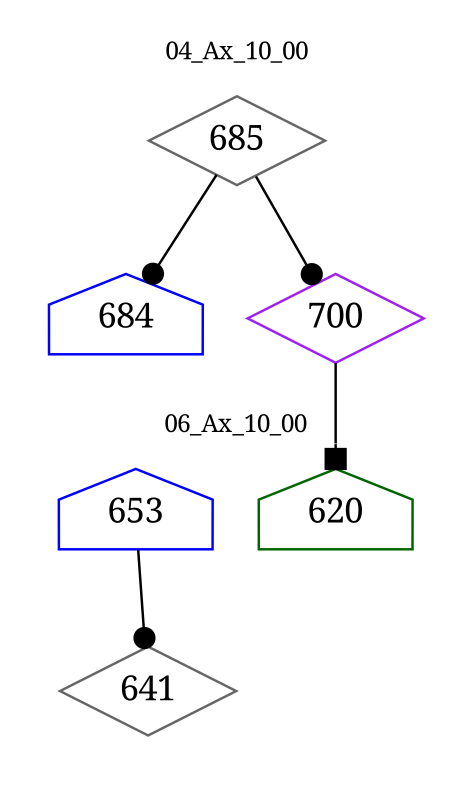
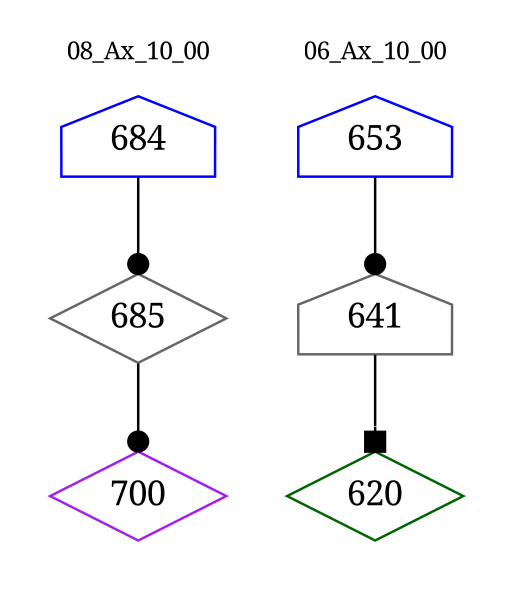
(237, 53) -> (138, 53)
(188, 220) -> (138, 216)
(336, 417) -> (375, 391)
(336, 513) -> (375, 496)
(148, 691) -> (375, 318)
